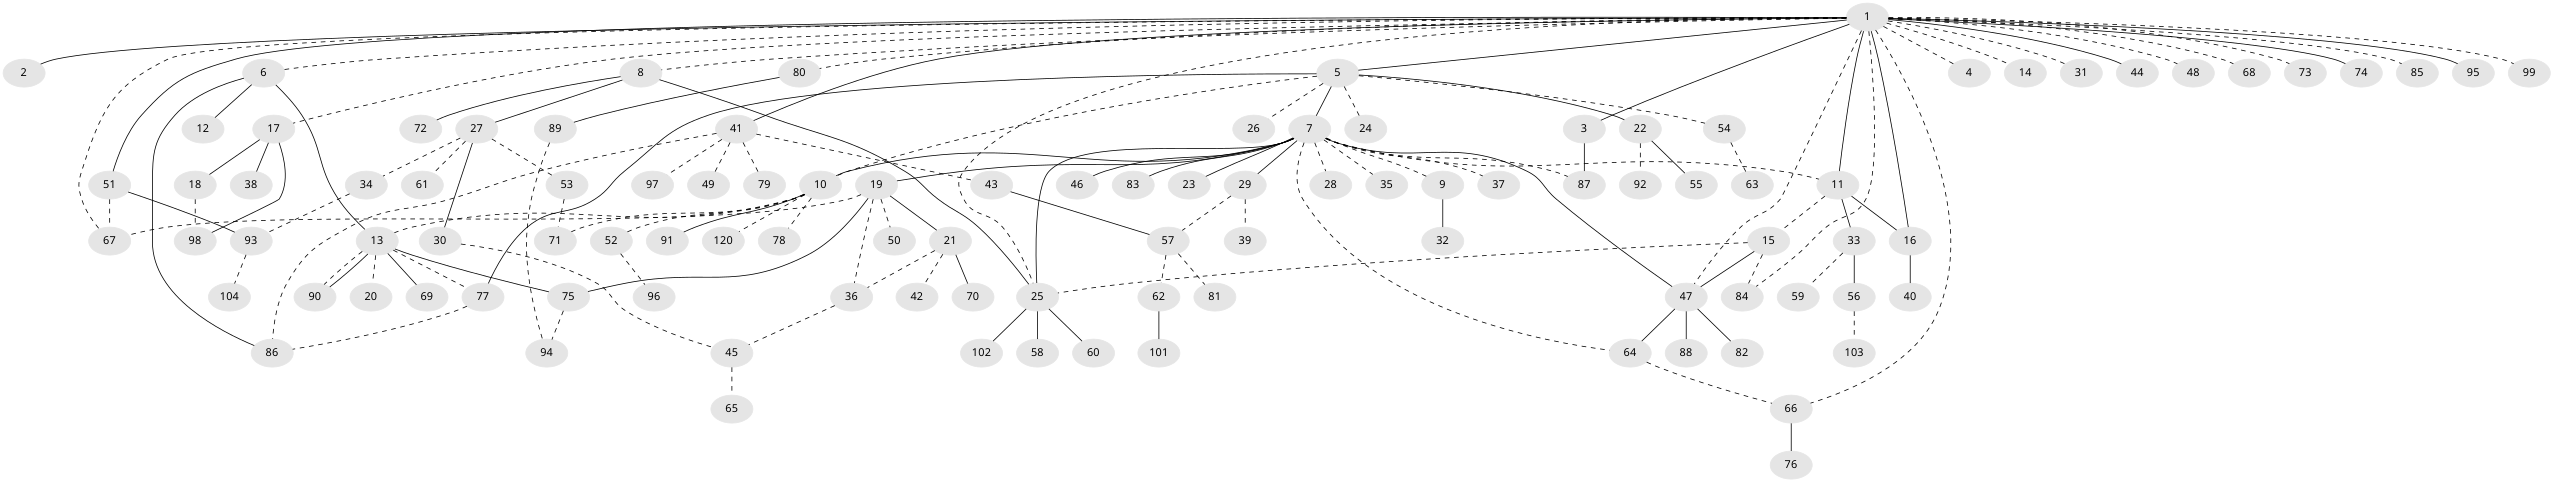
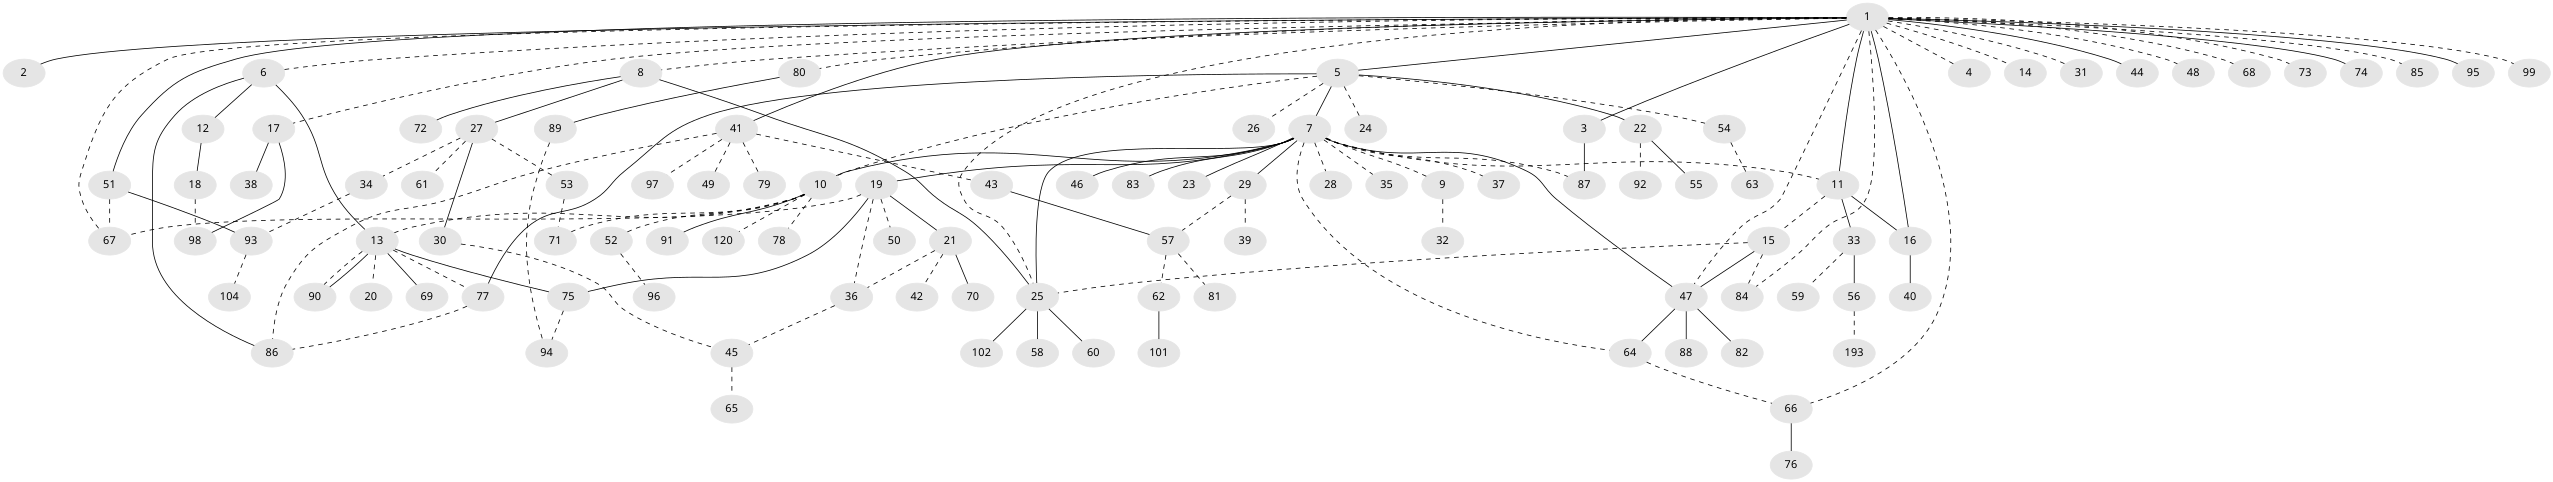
(235, 157) -> (199, 157)
(1443, 213) -> (1443, 213)
(1854, 353) -> (1854, 353)
